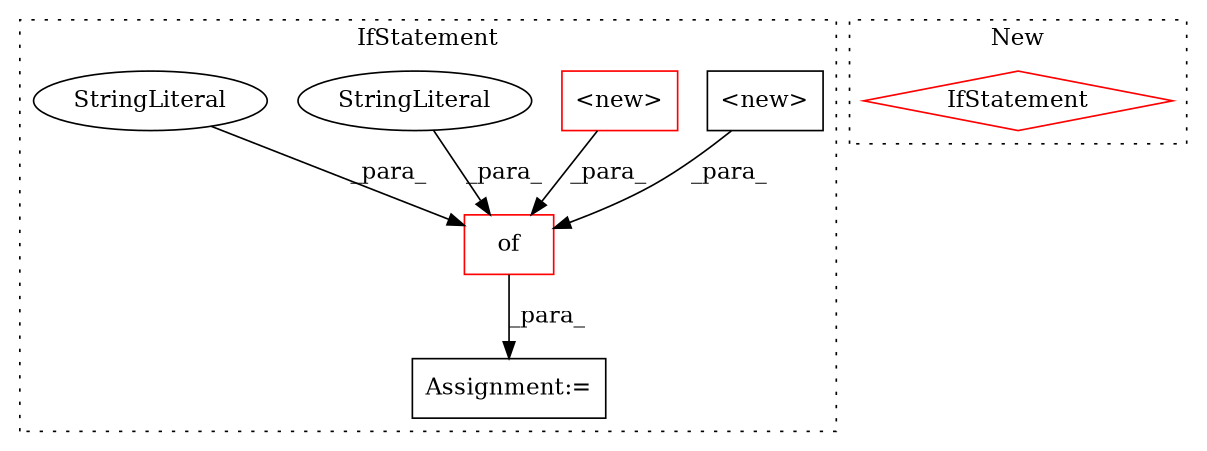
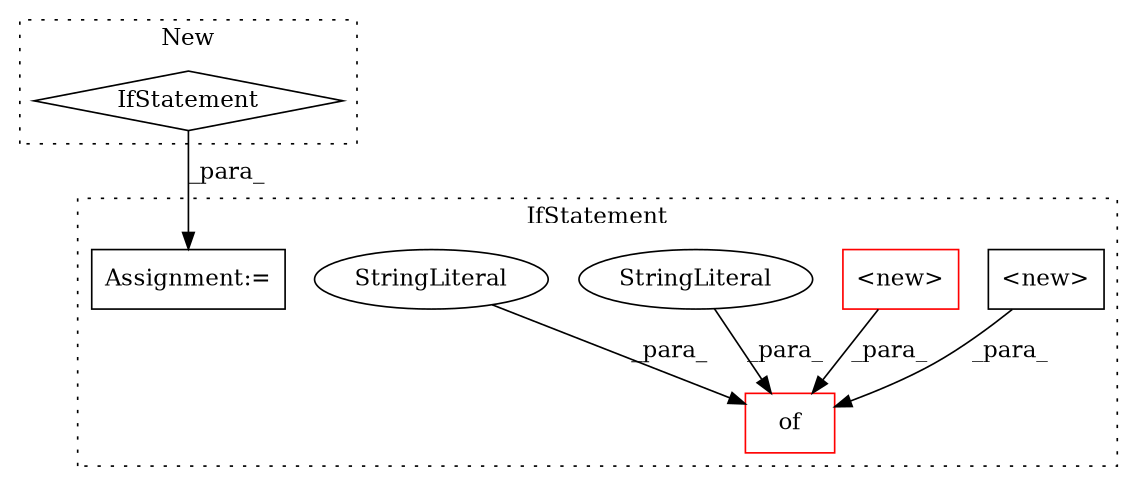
(1018, 101) -> (188, 101)
(509, 308) -> (188, 181)
